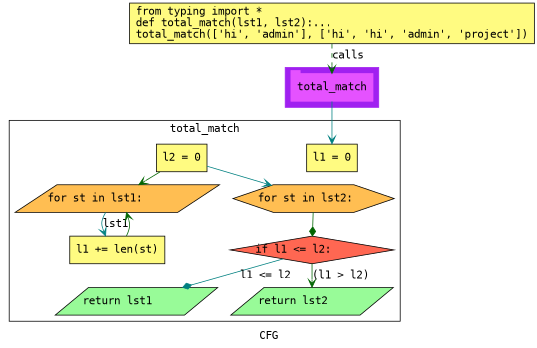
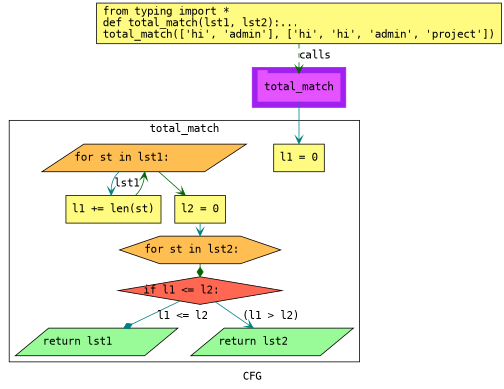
(153, 176) -> (169, 181)
(312, 272) -> (231, 313)
